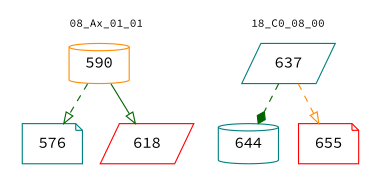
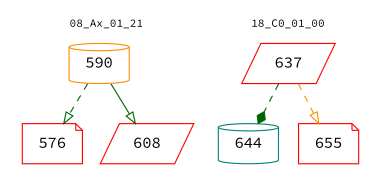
(107, 24) -> (107, 24)
(288, 24) -> (288, 24)
(288, 63) -> (288, 63)
(52, 144) -> (52, 144)
(147, 144) -> (147, 144)
